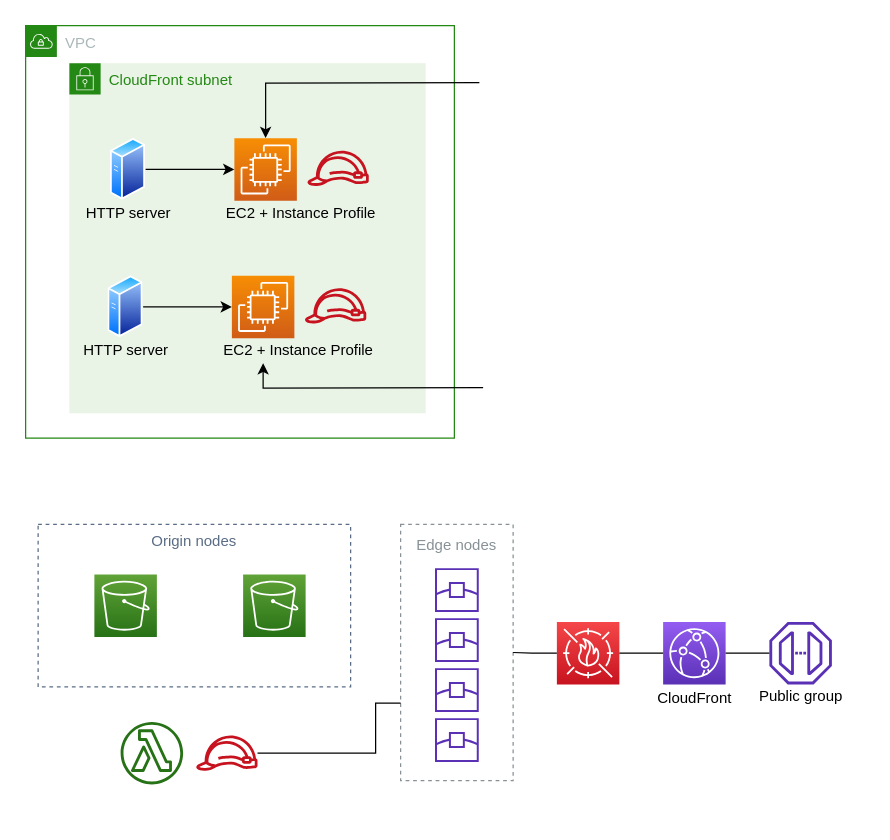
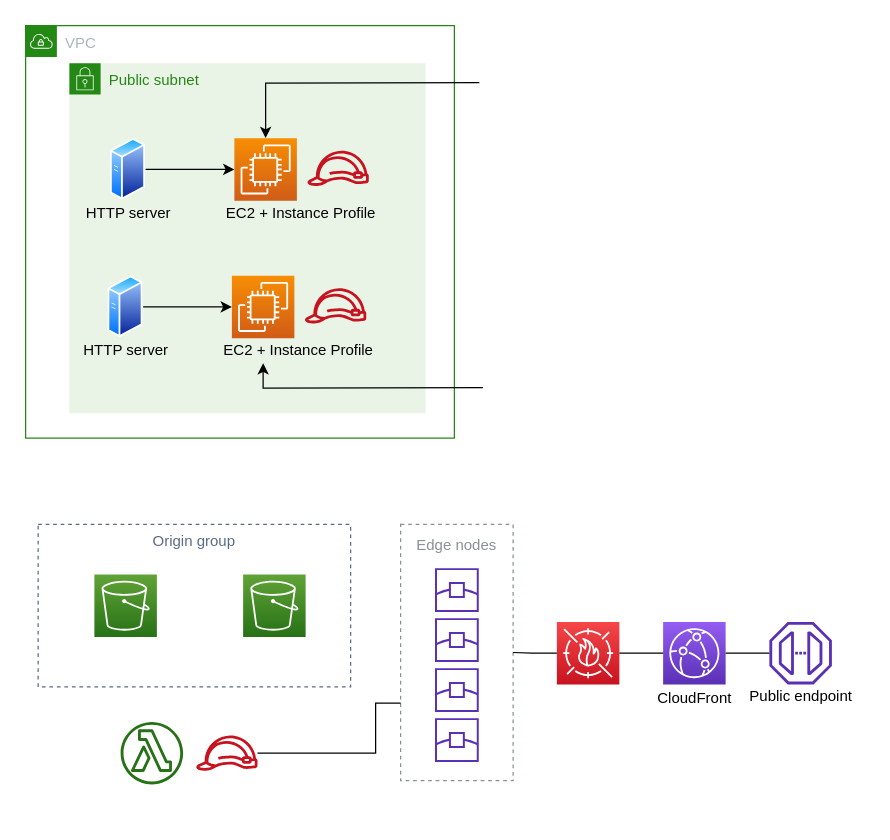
(177, 81) -> (158, 81)
(194, 541) -> (194, 541)
(801, 697) -> (801, 697)
